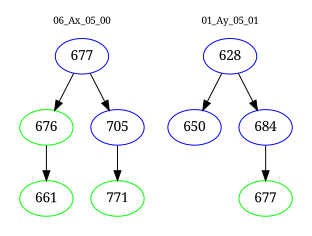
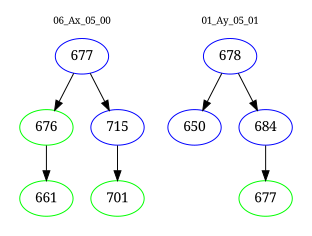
(230, 56) -> (230, 56)
(118, 127) -> (118, 127)
(118, 198) -> (118, 198)
